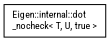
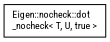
(55, 21) -> (55, 21)
